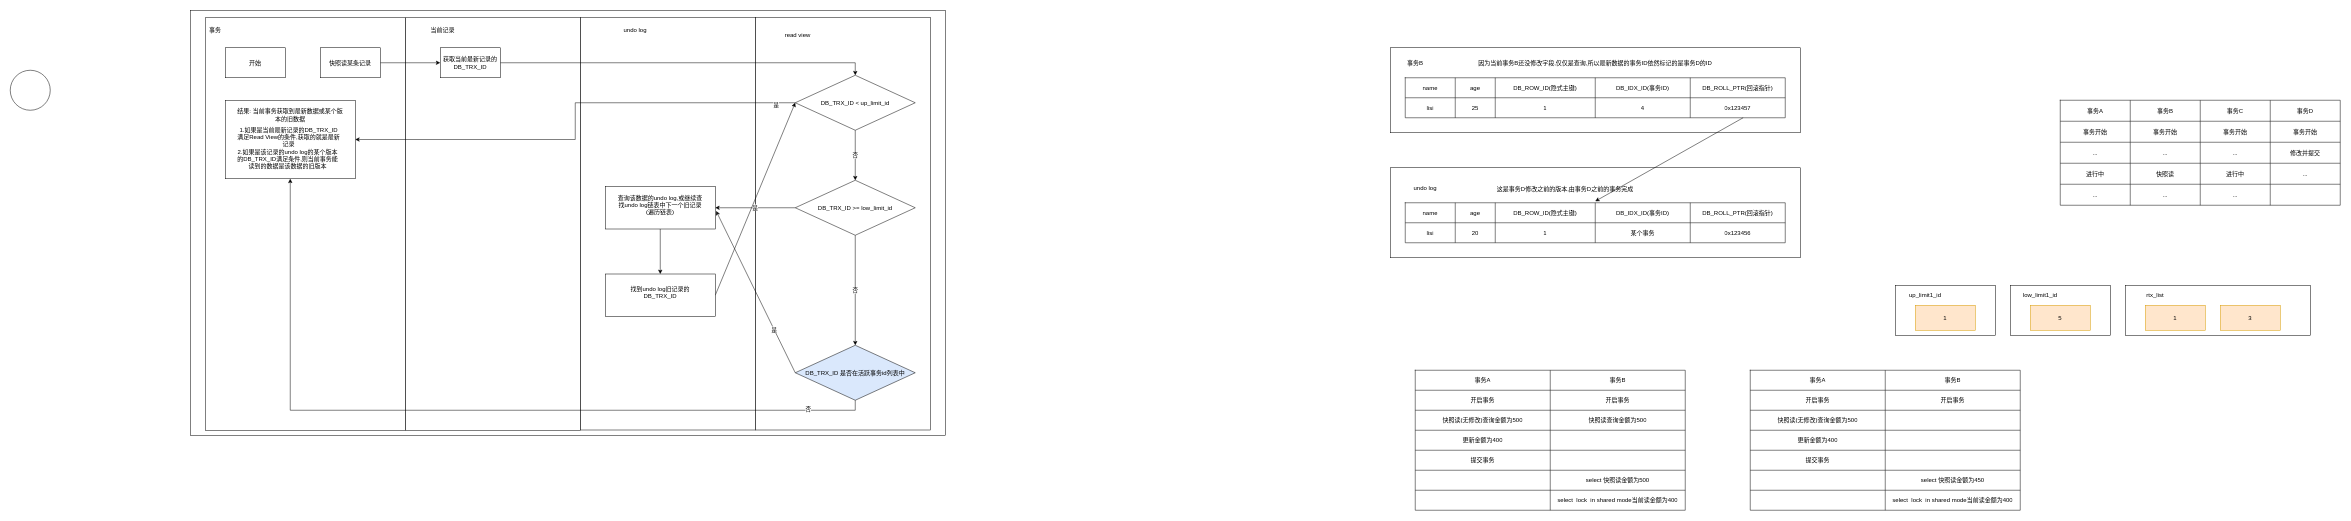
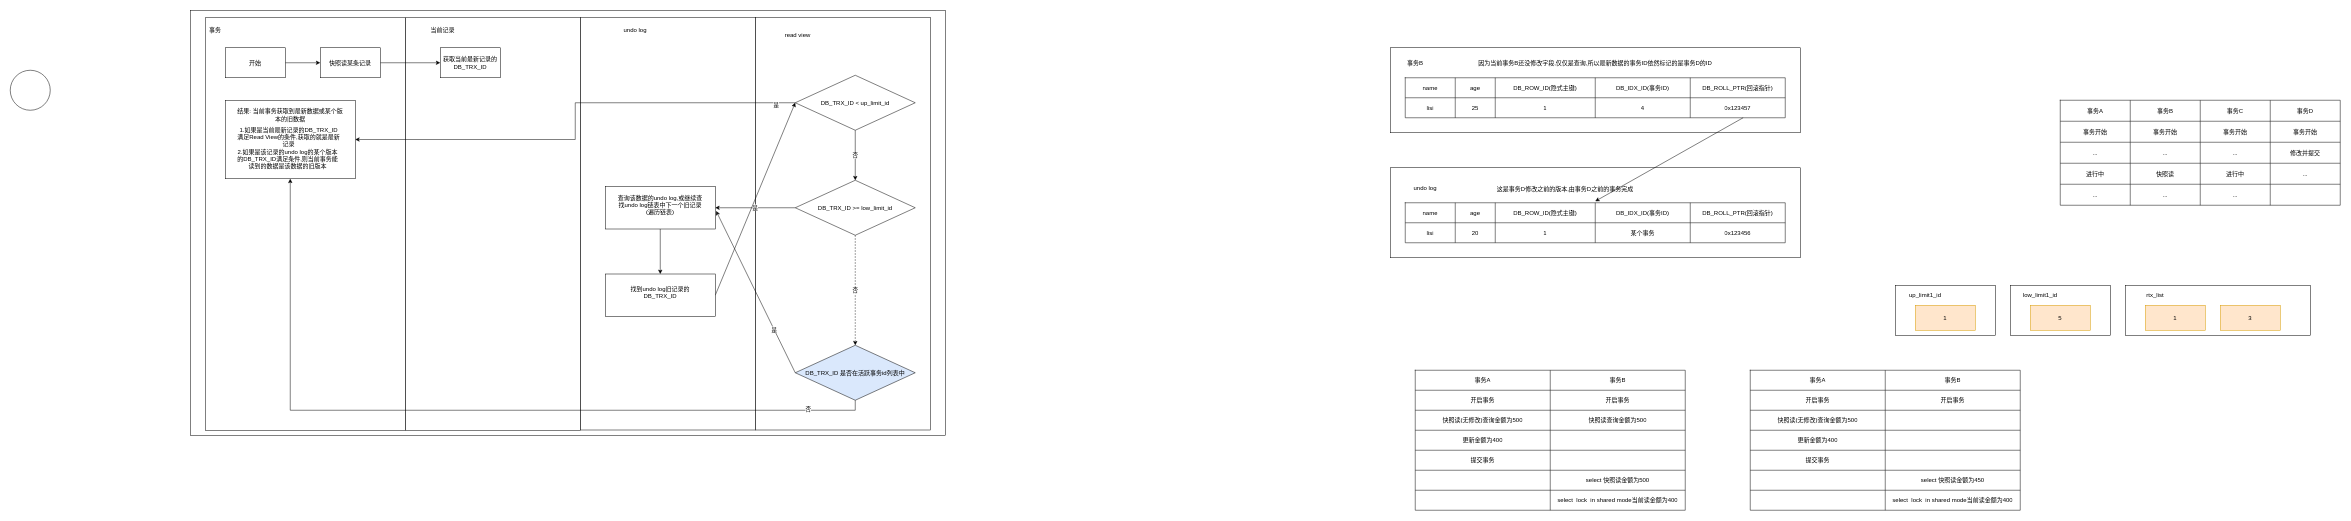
none -> (315, 63)
(855, 70) -> none
(855, 287) -> (855, 287)
